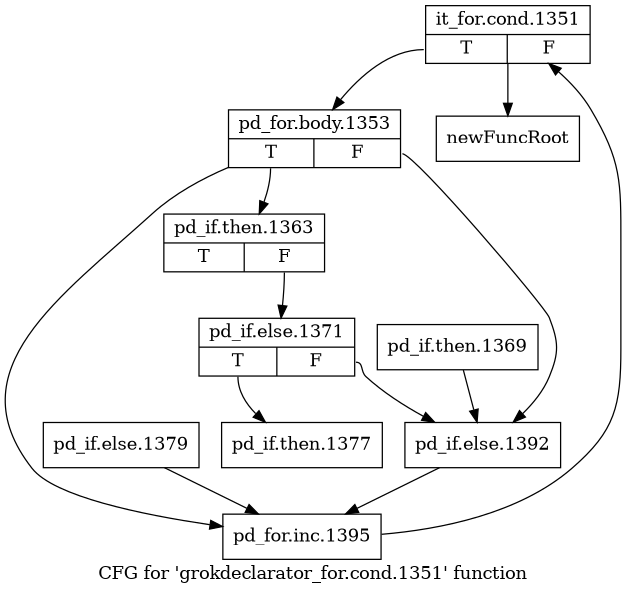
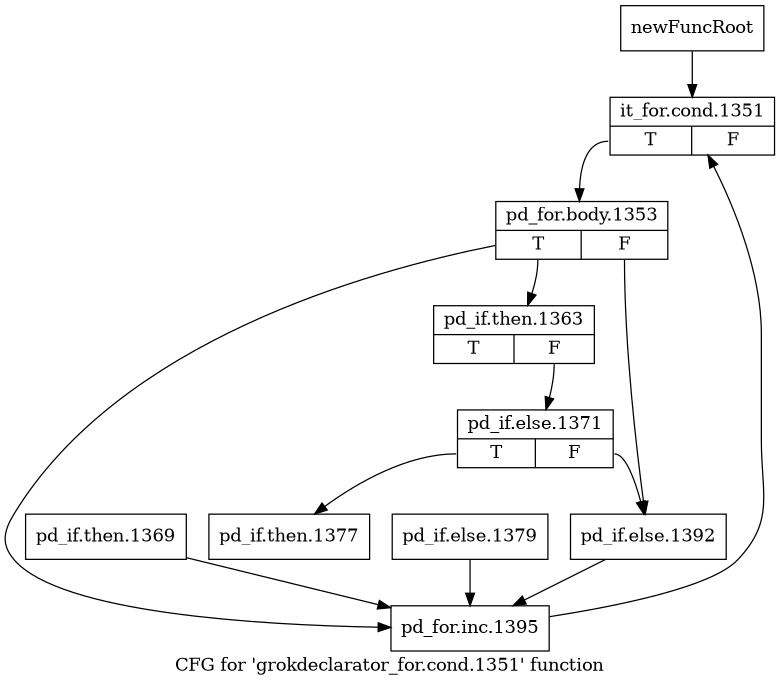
(508, 83) -> (692, 68)
(469, 390) -> (282, 581)
